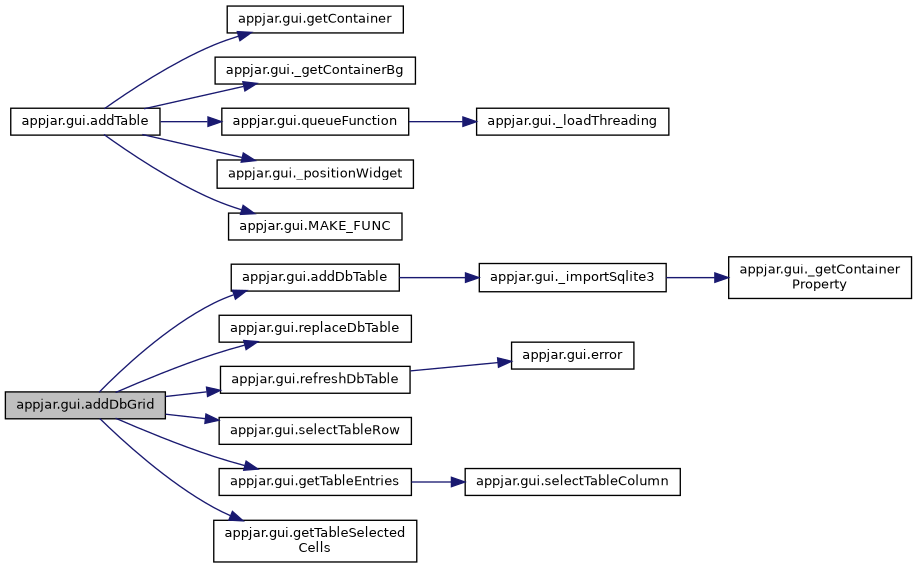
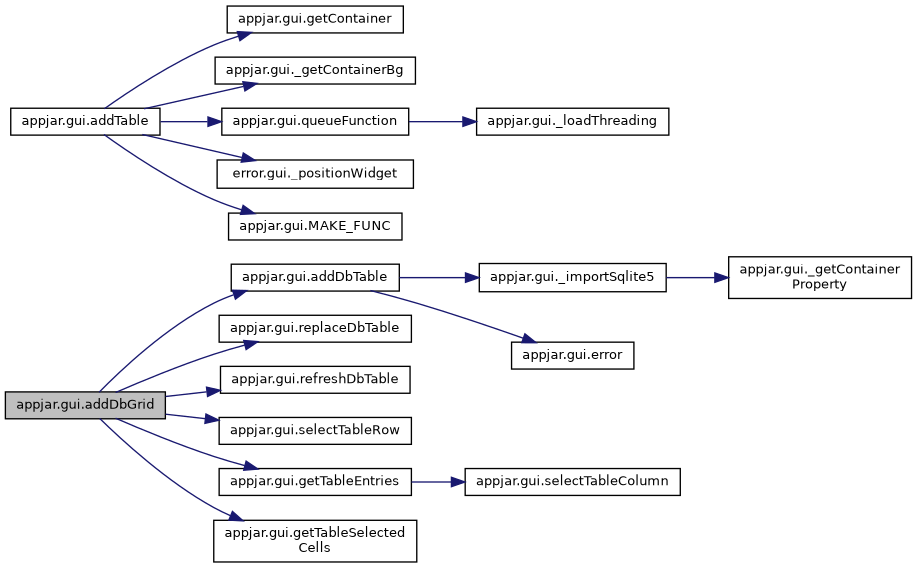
(315, 174) -> (315, 174)
(573, 278) -> (573, 278)
(454, 367) -> (447, 313)
